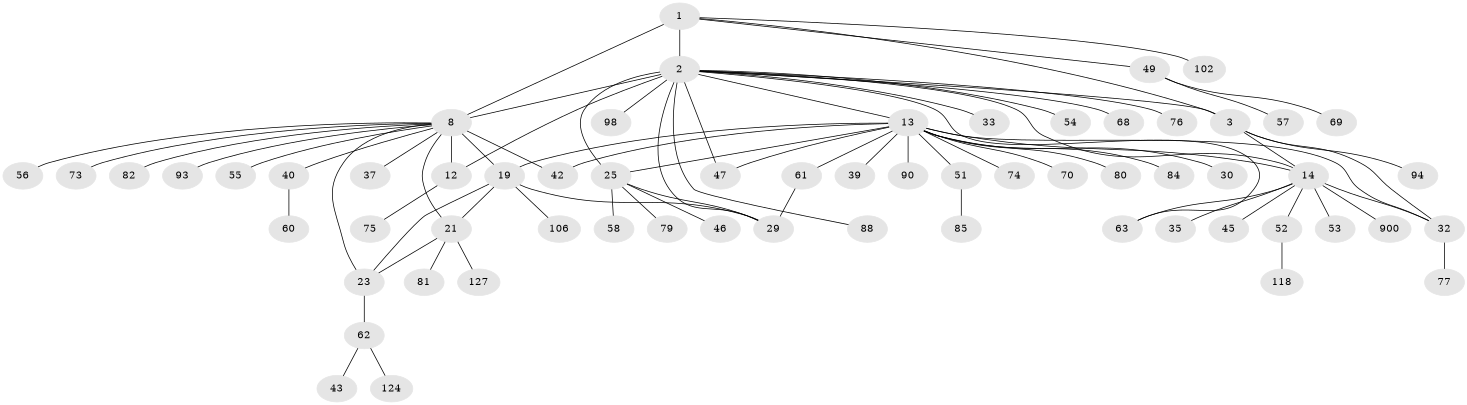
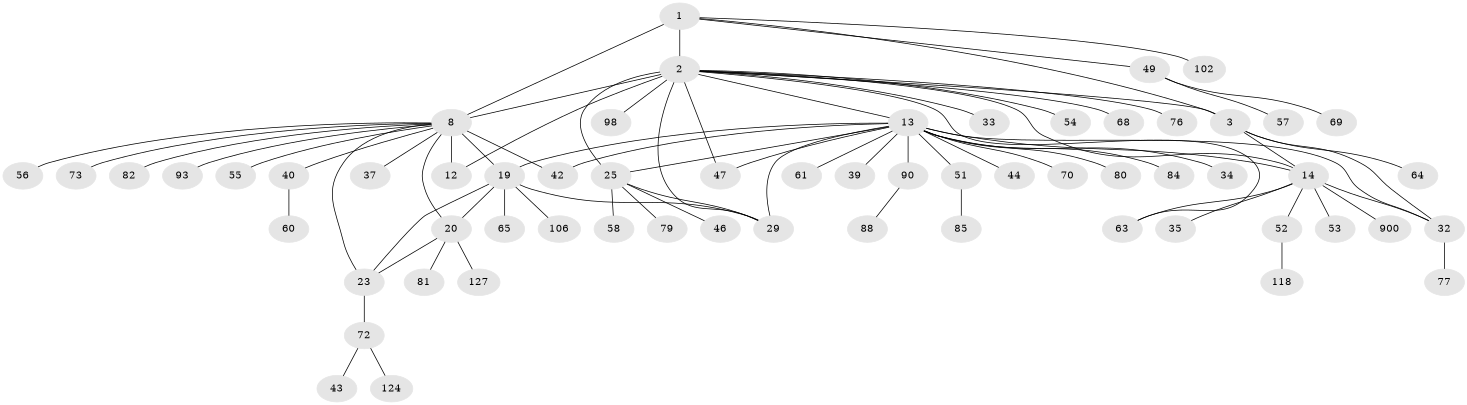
(1014, 176) -> (1014, 176)
(1227, 176) -> (1227, 176)
(1418, 176) -> (1418, 176)
(716, 197) -> (888, 202)
(788, 202) -> (780, 158)
(370, 229) -> none
(451, 229) -> (451, 229)
none -> (505, 229)
(1229, 229) -> none
(364, 335) -> (364, 335)
